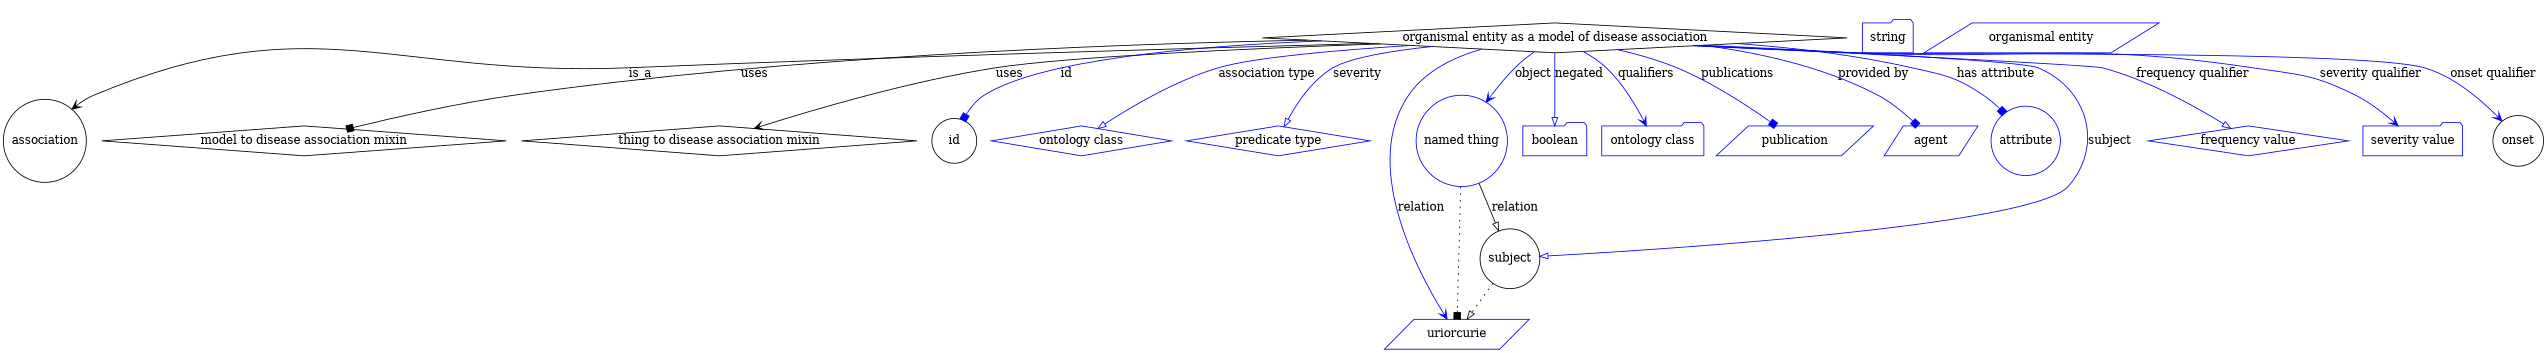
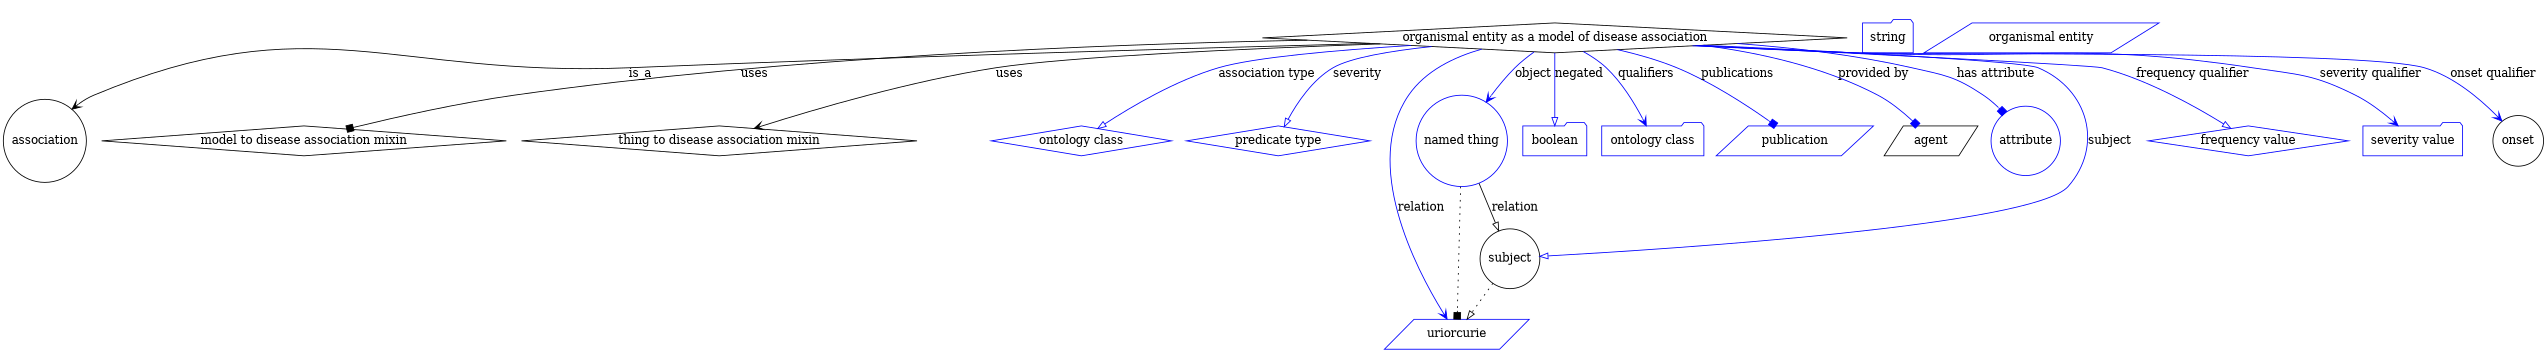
(954, 141) -> none
(1931, 141) -> (1931, 141)
